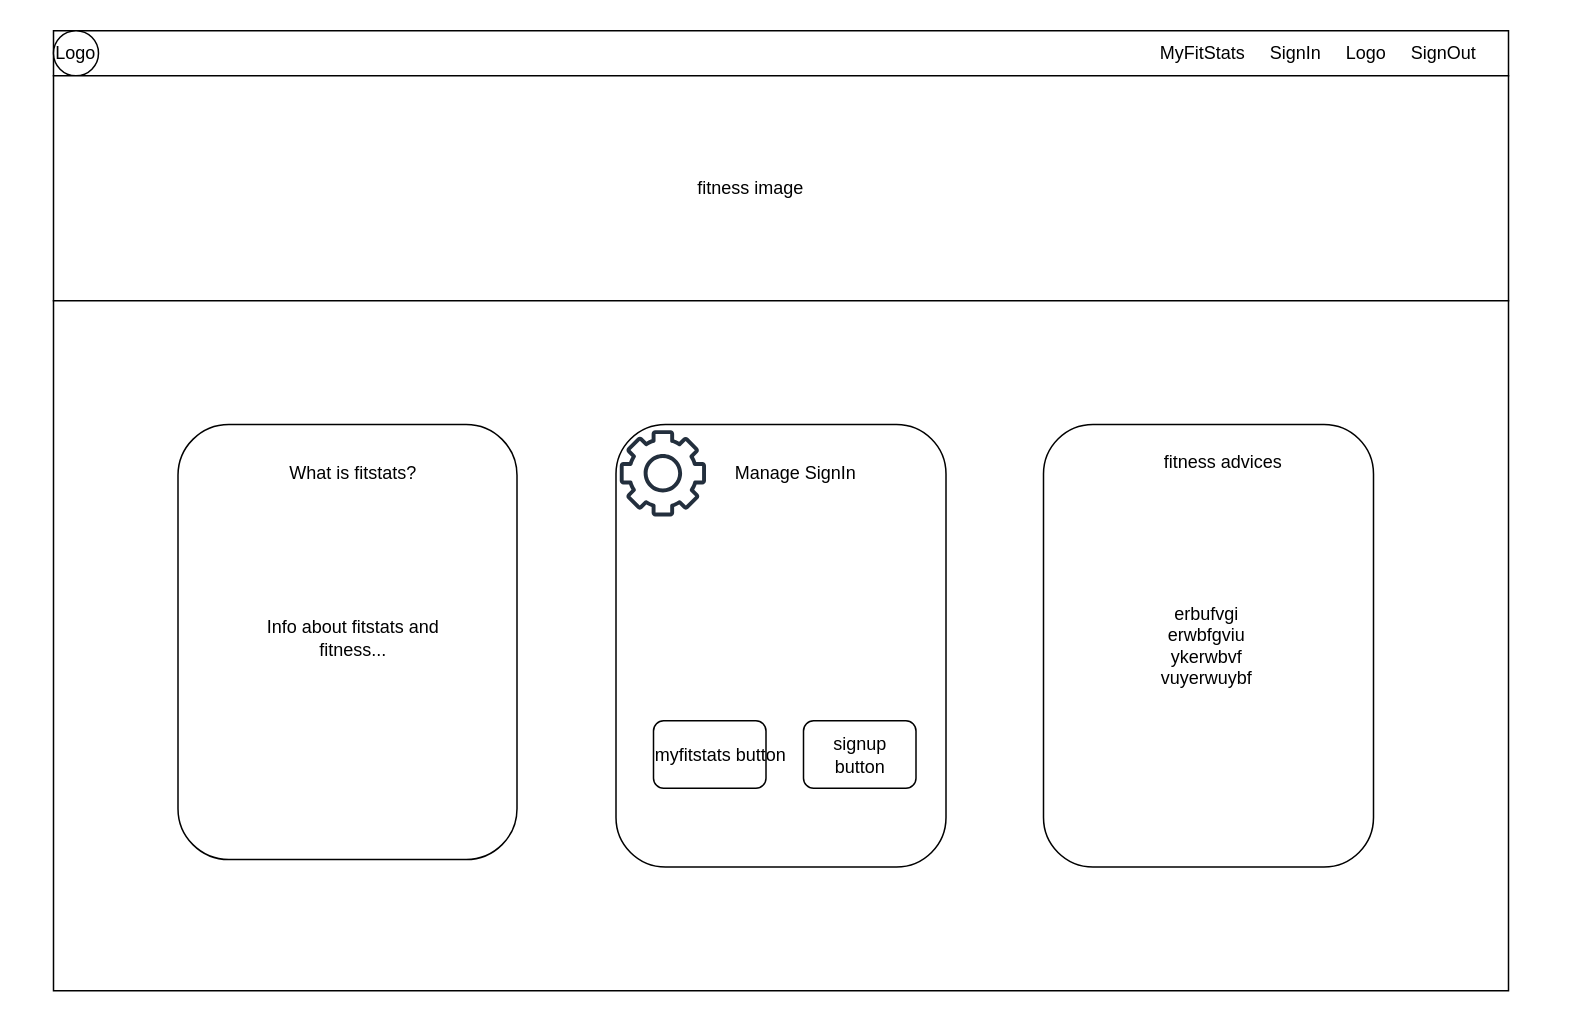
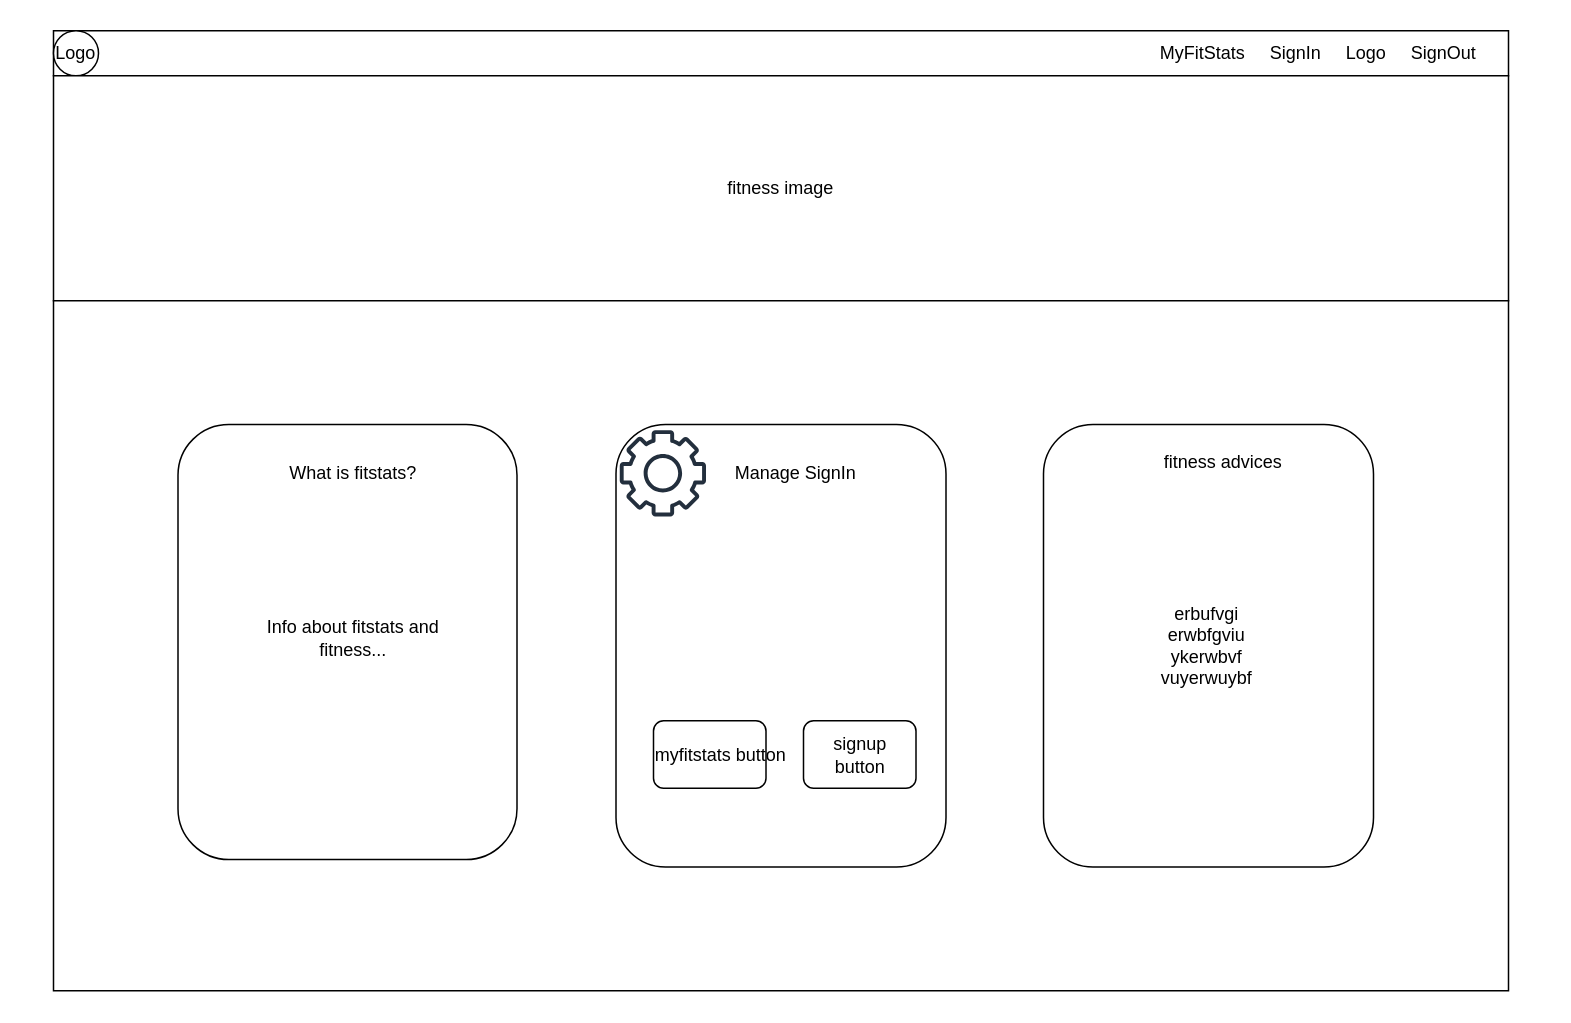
(751, 188) -> (781, 188)
